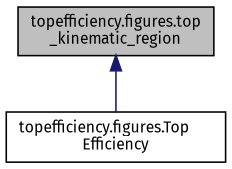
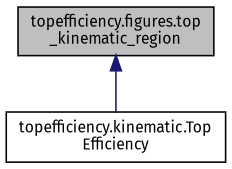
(116, 137) -> (116, 137)
